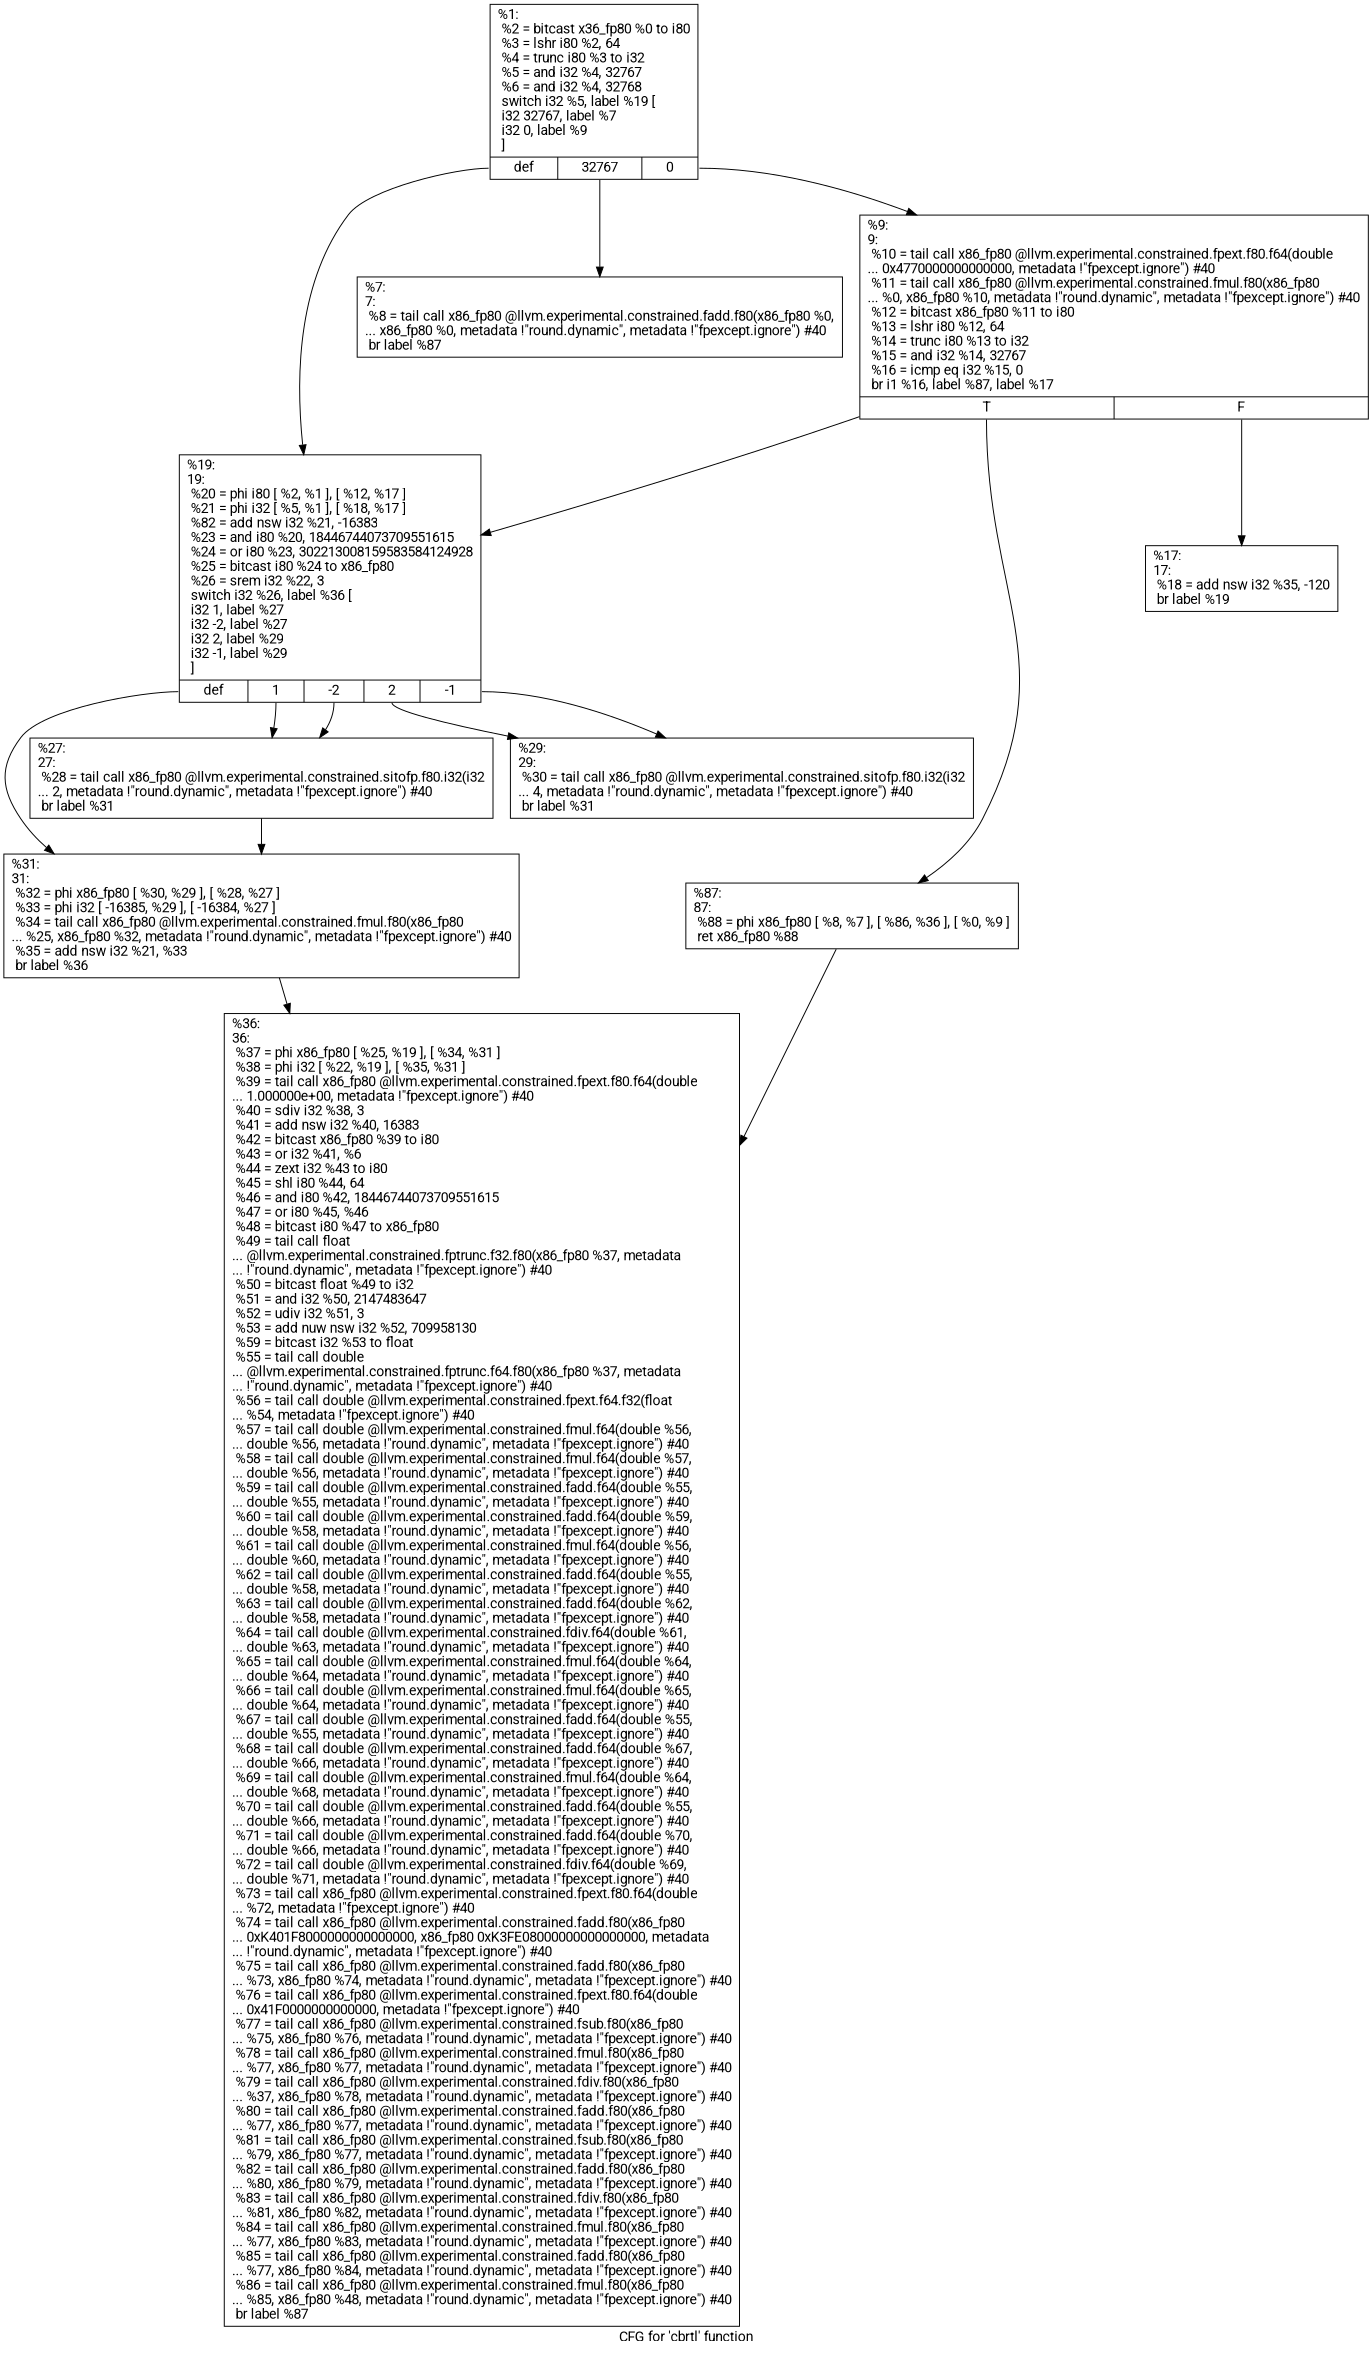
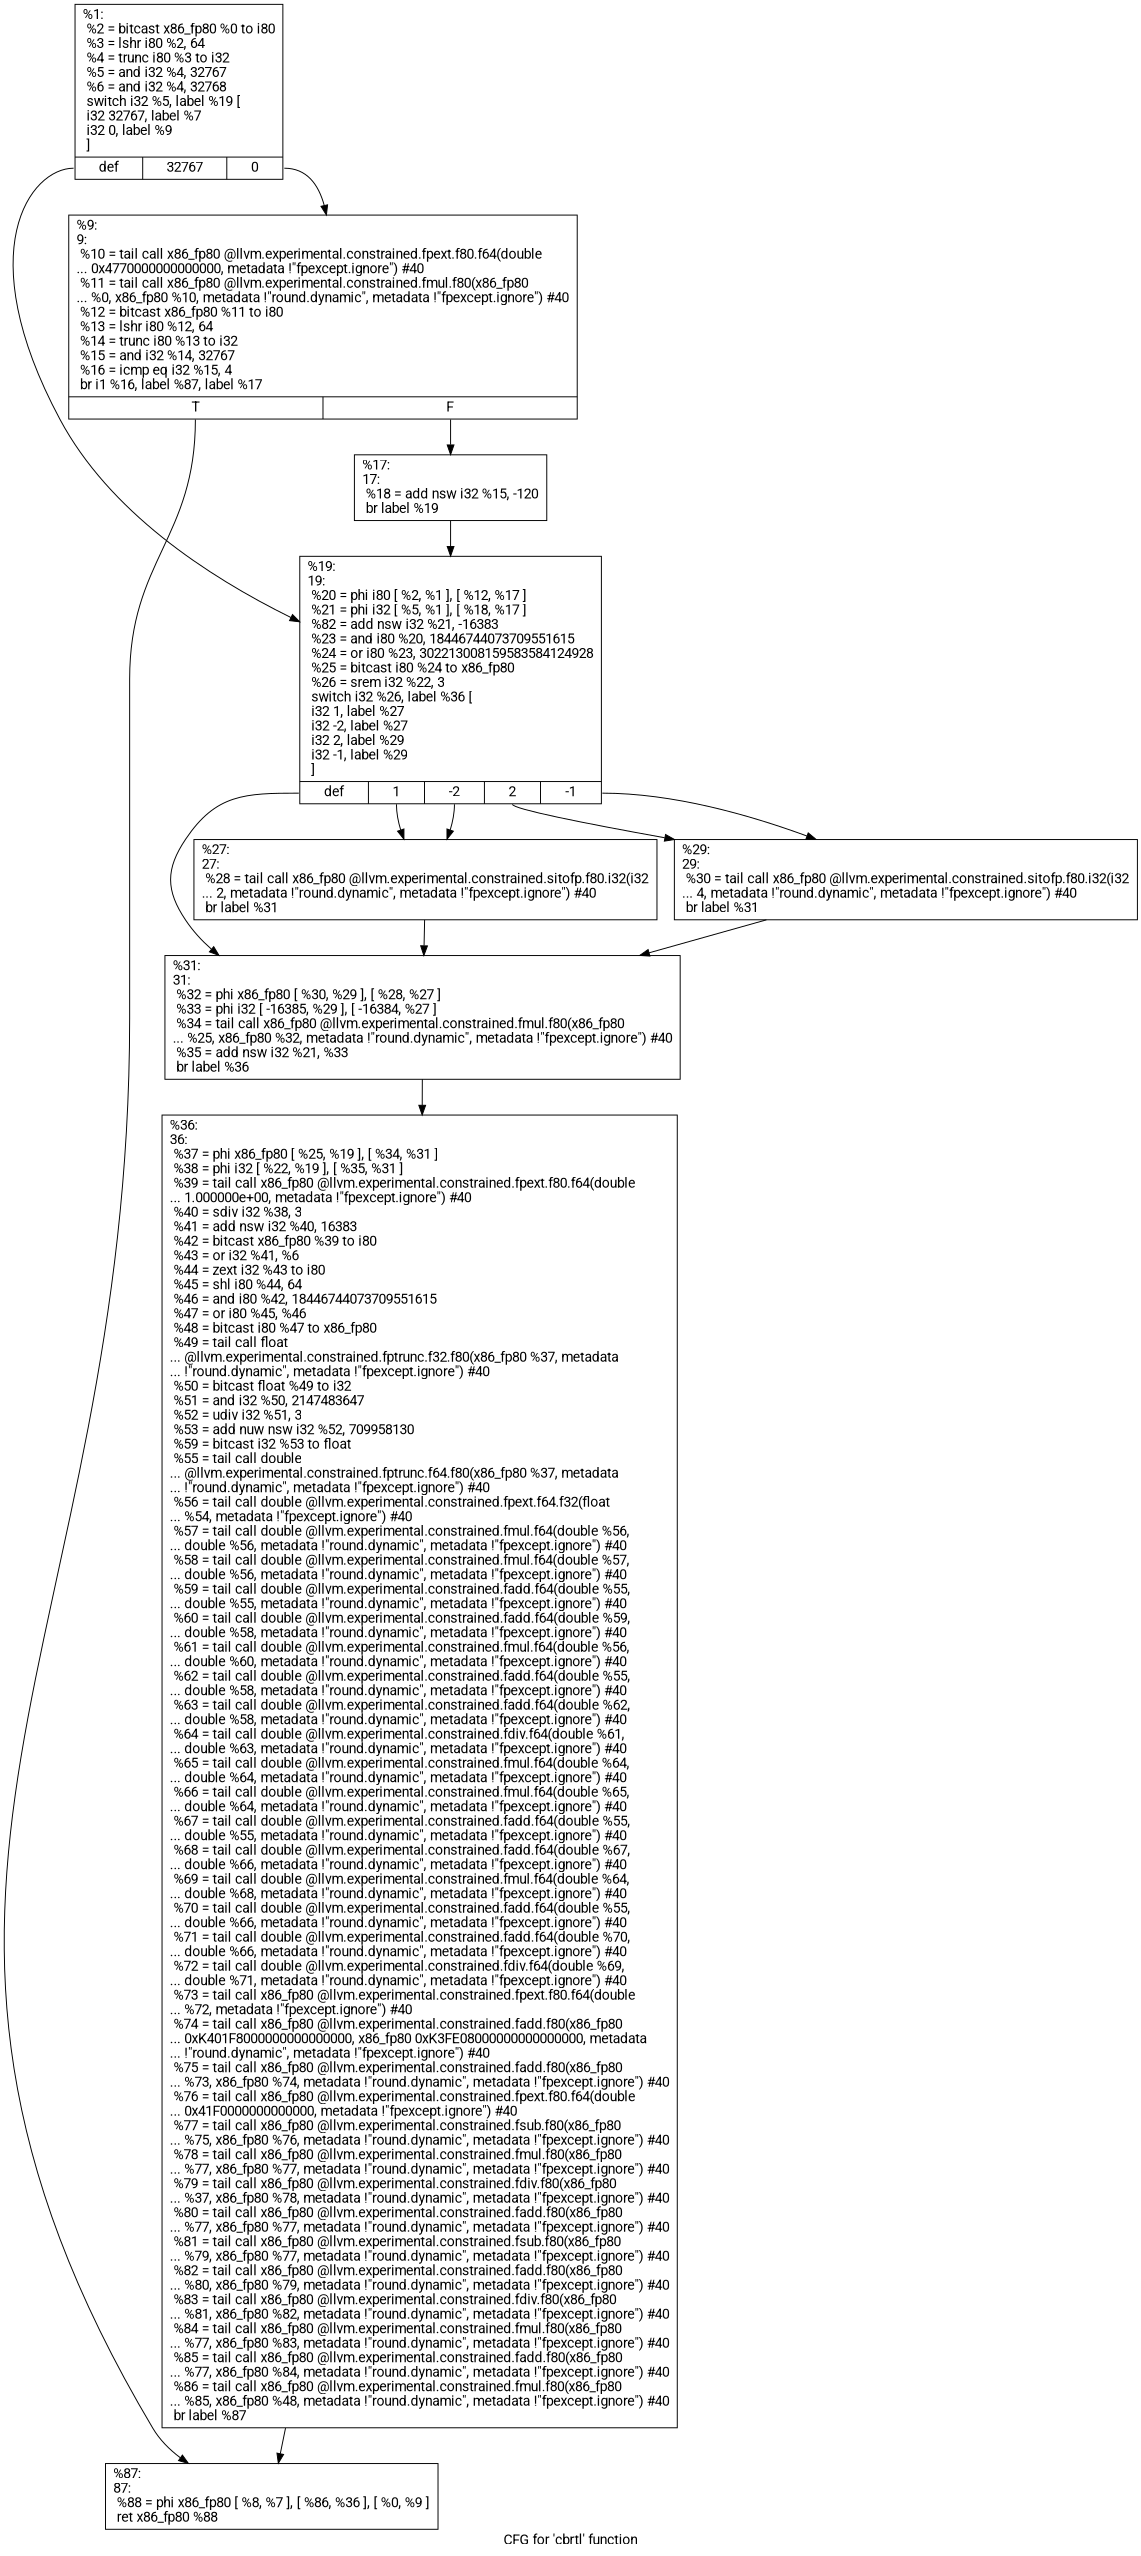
(594, 29) -> (179, 29)
(600, 317) -> none
(945, 371) -> (154, 371)
(676, 477) -> (451, 534)
(1242, 585) -> (451, 494)
none -> (708, 936)
(790, 1043) -> (283, 2441)
